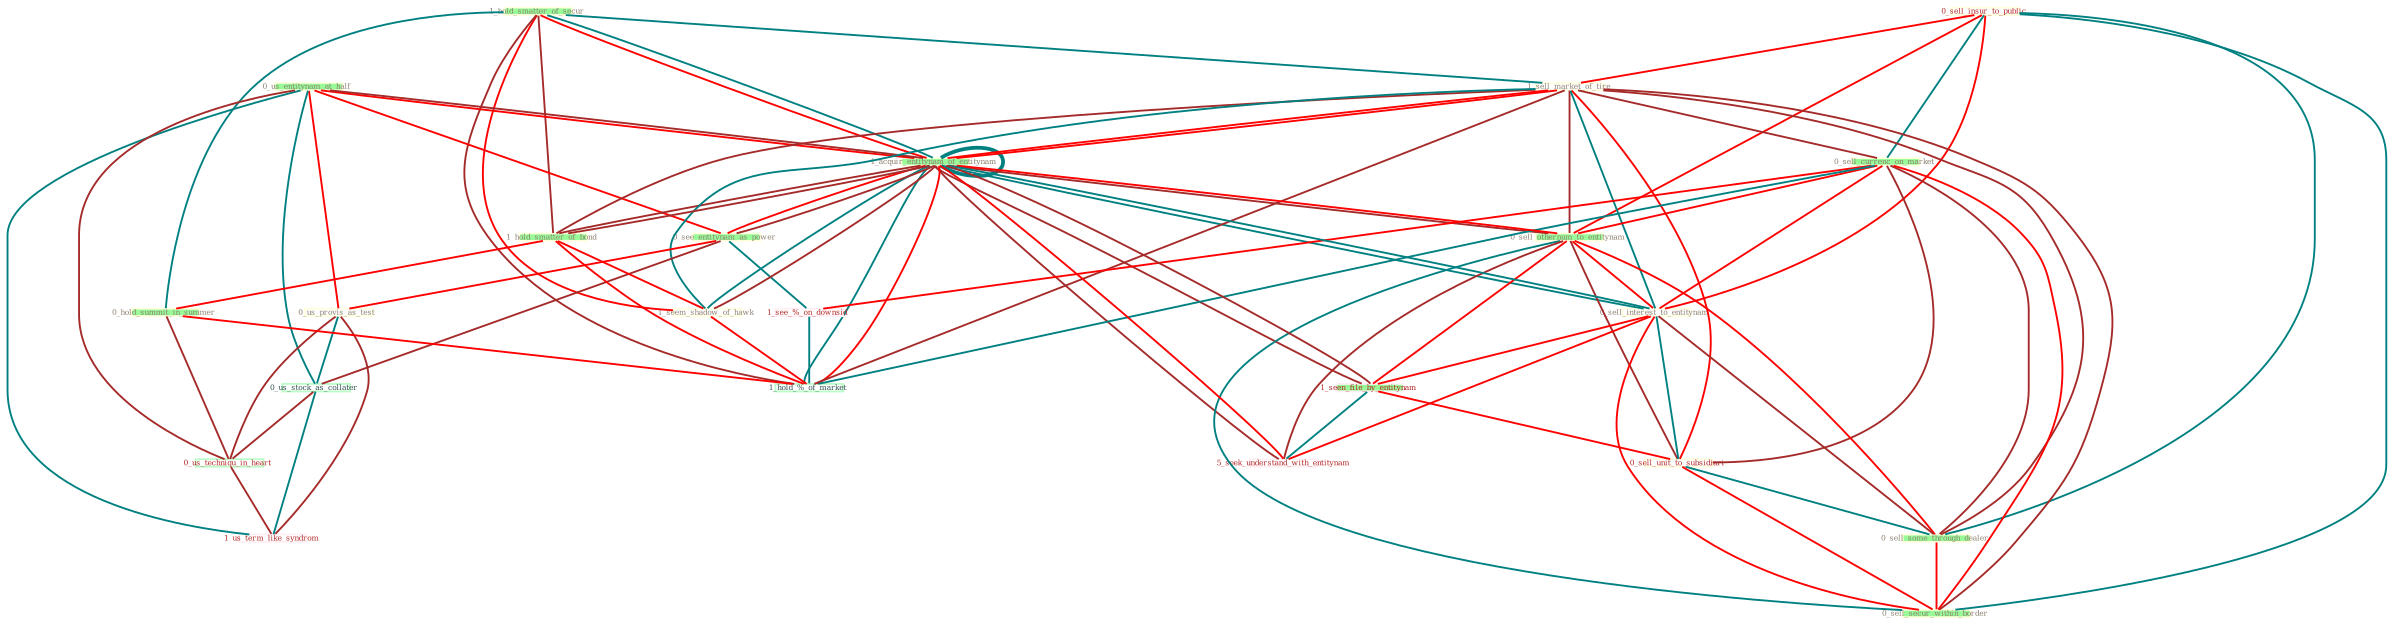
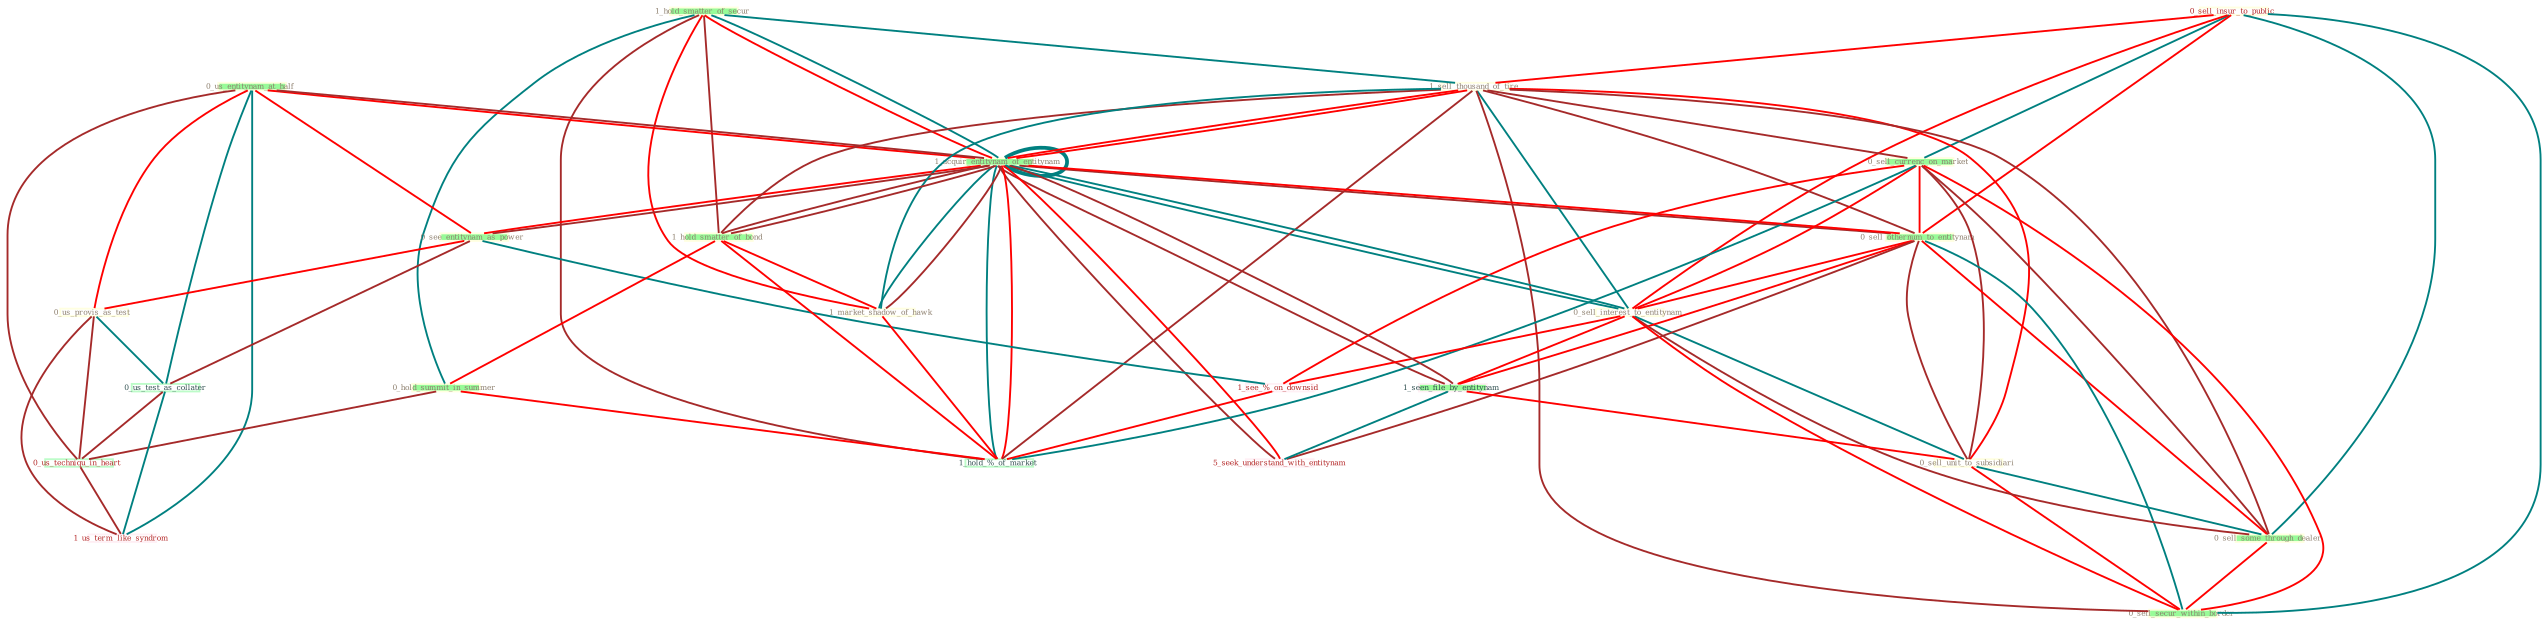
(1570, 87) -> (1475, 87)
(708, 312) -> (881, 312)
(809, 347) -> (1146, 424)
(316, 388) -> (166, 388)
(1370, 388) -> (1453, 388)
(1470, 388) -> (1455, 350)
(1679, 463) -> (1969, 463)
